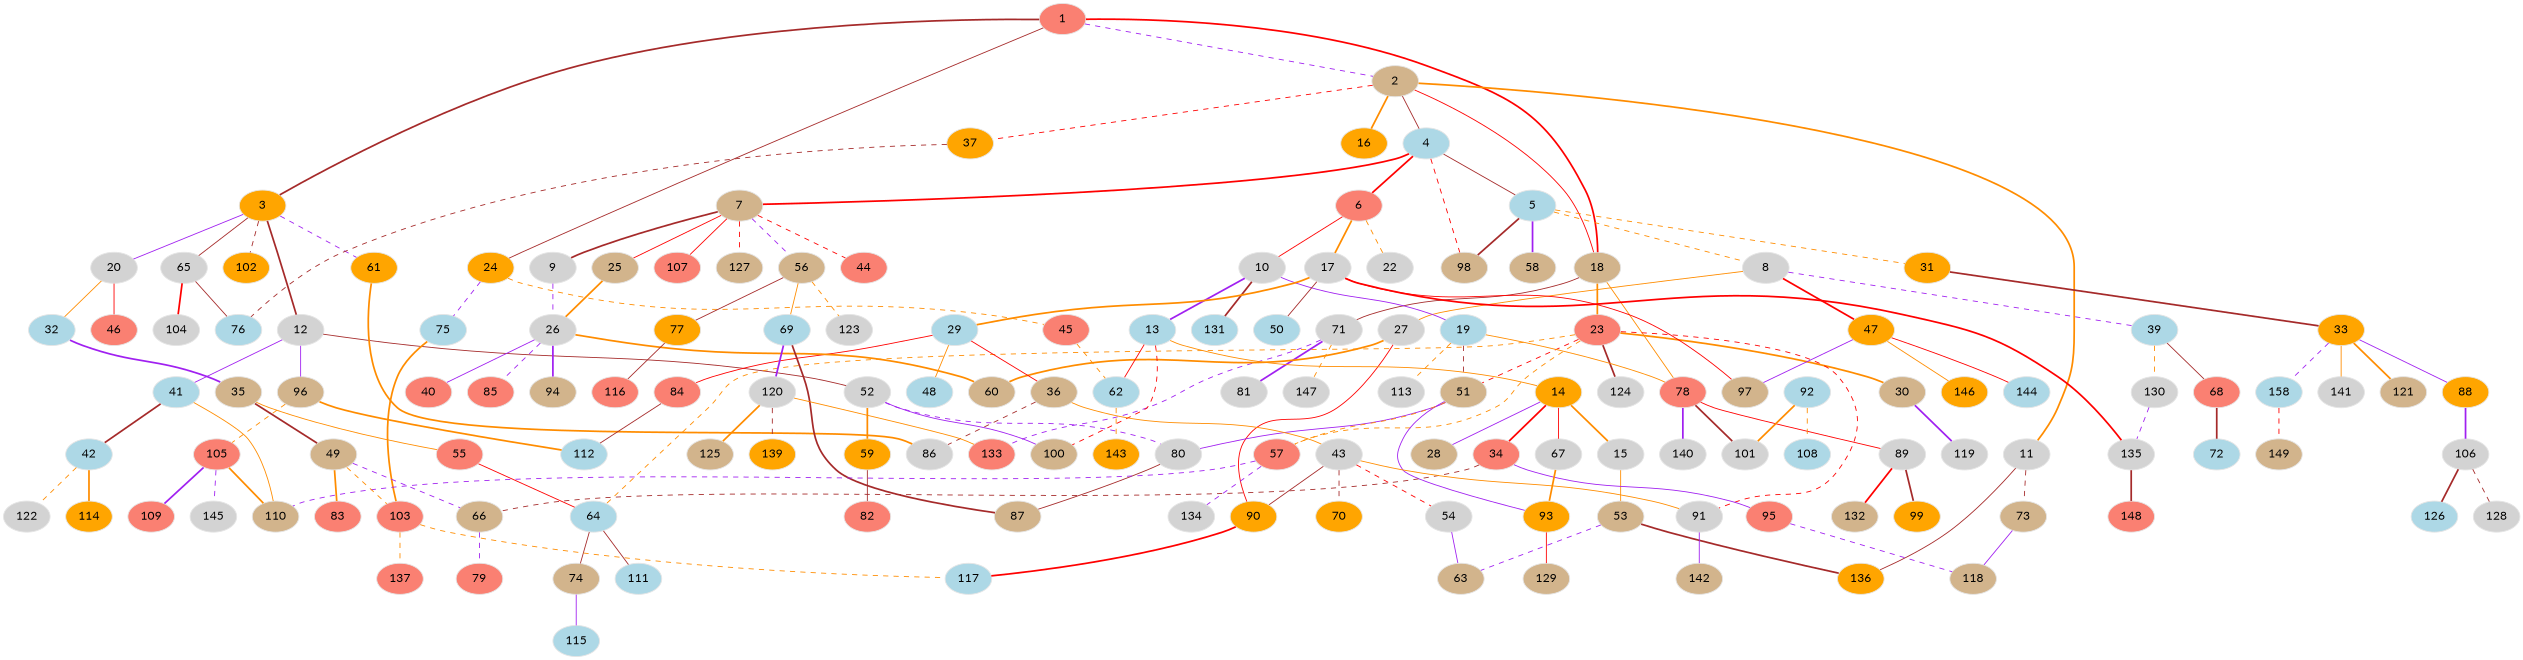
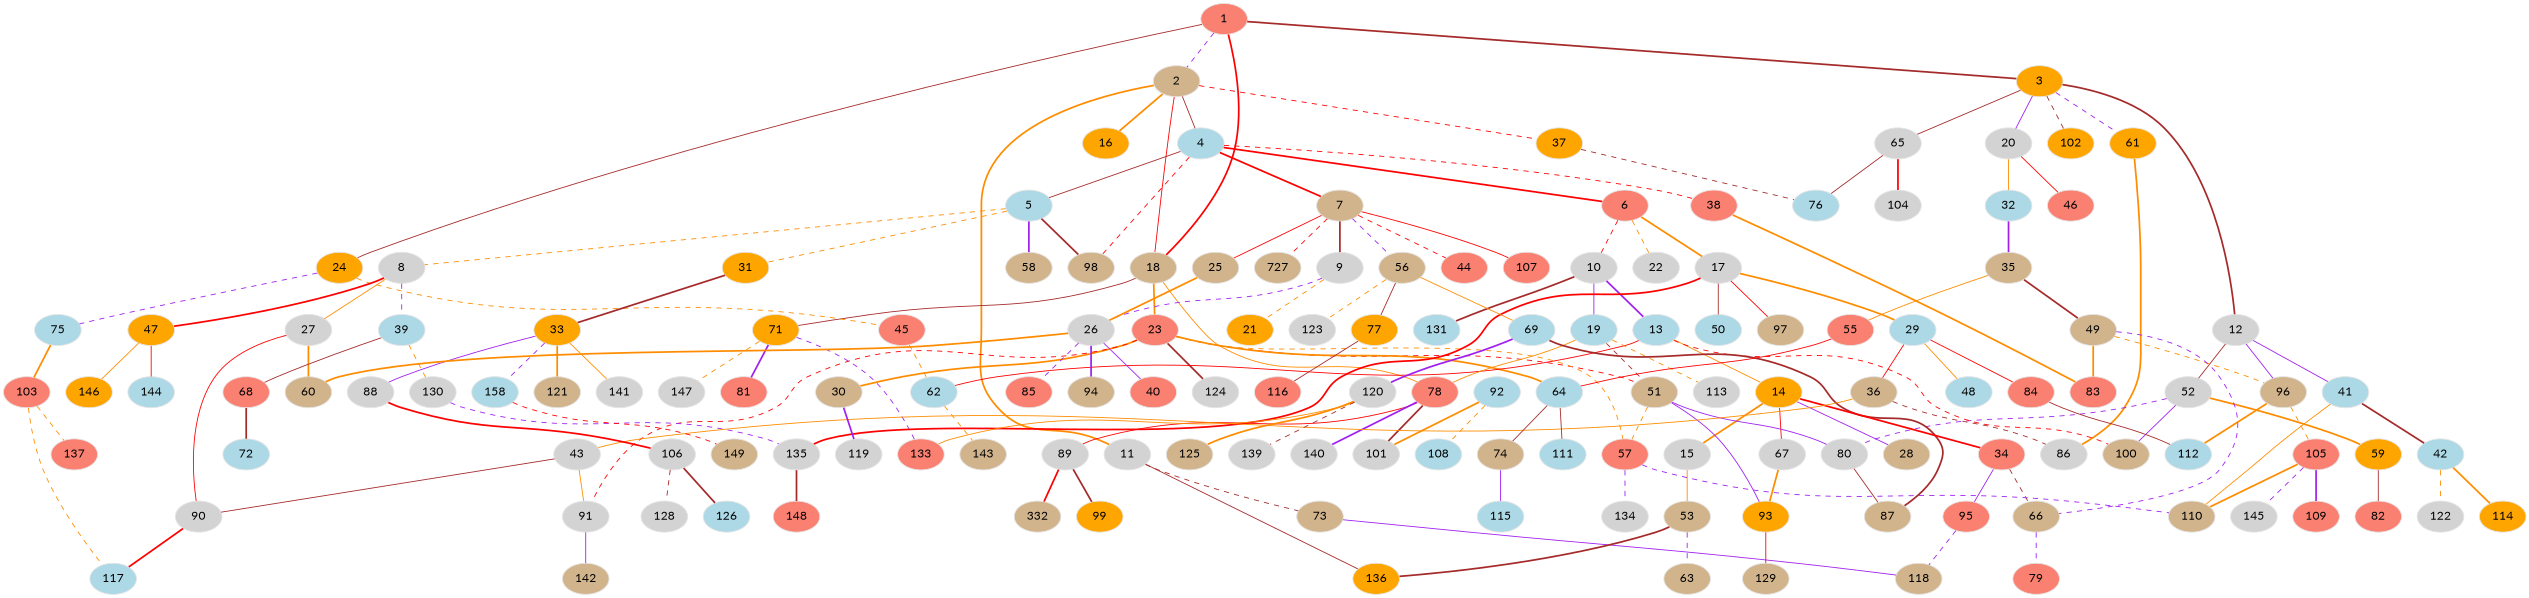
none -> (1714, 206)
(1311, 237) -> (1609, 237)
(739, 268) -> (1278, 268)
none -> (1250, 330)
(1339, 330) -> (776, 330)
(1065, 353) -> (1360, 356)
(1817, 357) -> none
(1244, 392) -> (744, 392)
(2466, 392) -> (371, 392)
(2466, 423) -> (519, 428)
(772, 454) -> (1252, 454)
(1116, 454) -> (983, 454)
(367, 486) -> (2190, 358)
(1254, 517) -> (199, 517)
(1339, 517) -> none
(1449, 517) -> none
(1855, 517) -> (1038, 517)
